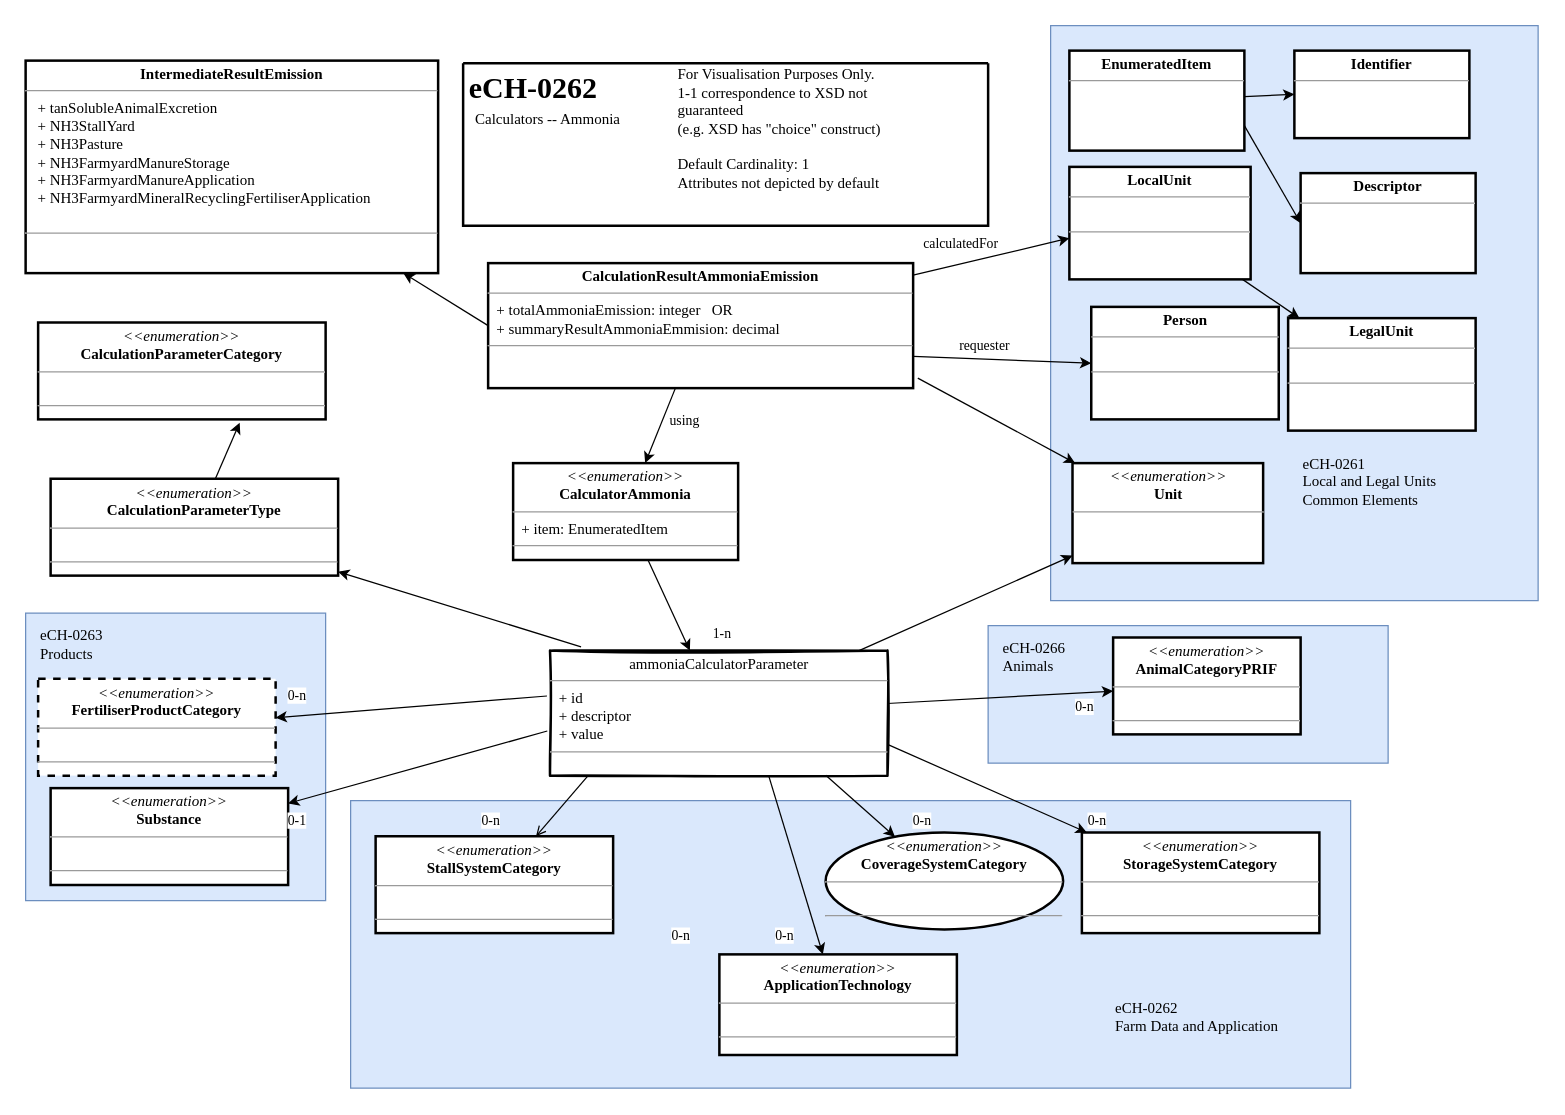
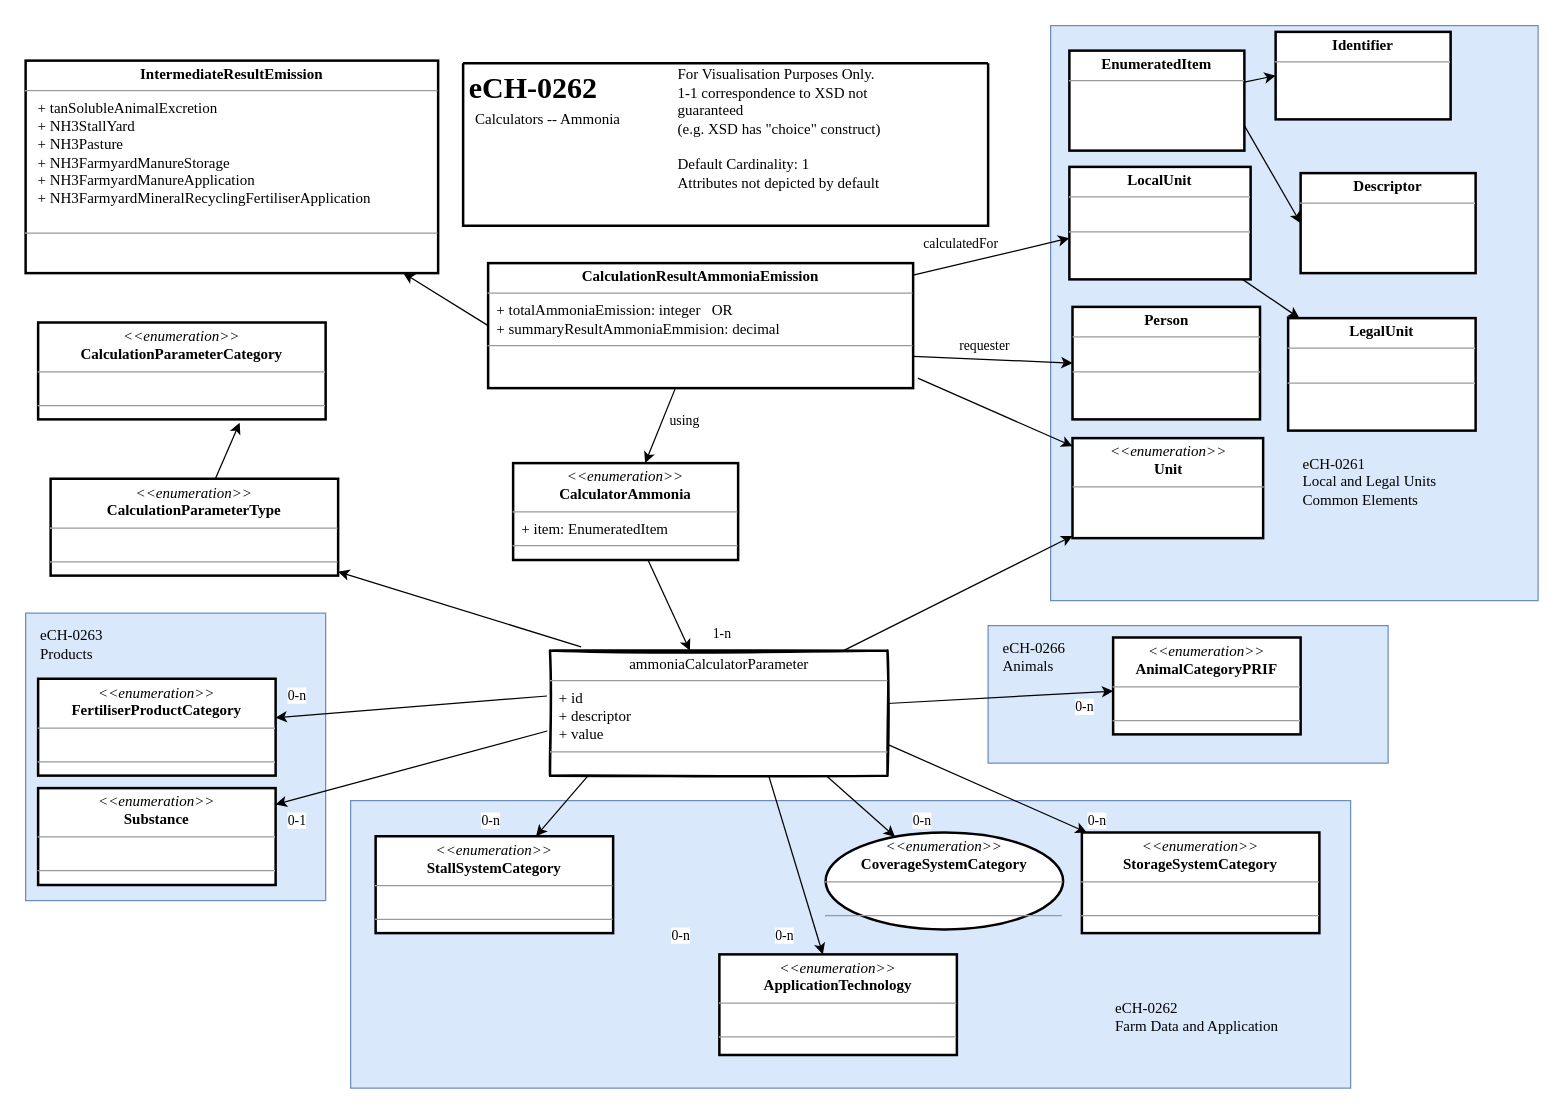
(1382, 94) -> (1363, 76)
(1185, 363) -> (1166, 363)
(1168, 513) -> (1168, 488)
(157, 727) -> (157, 727)
(541, 831) -> (543, 829)
(169, 837) -> (157, 837)
